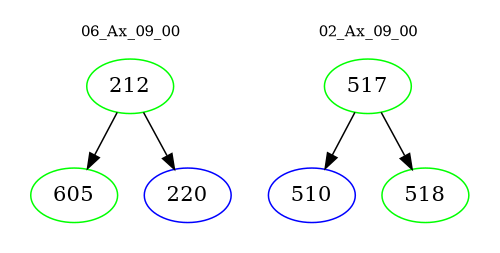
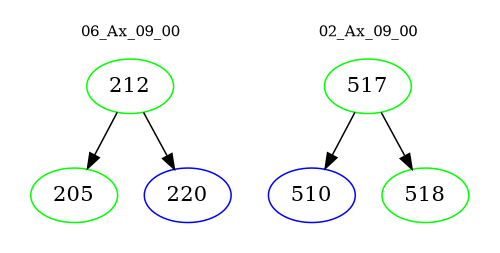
(74, 195) -> (74, 195)
